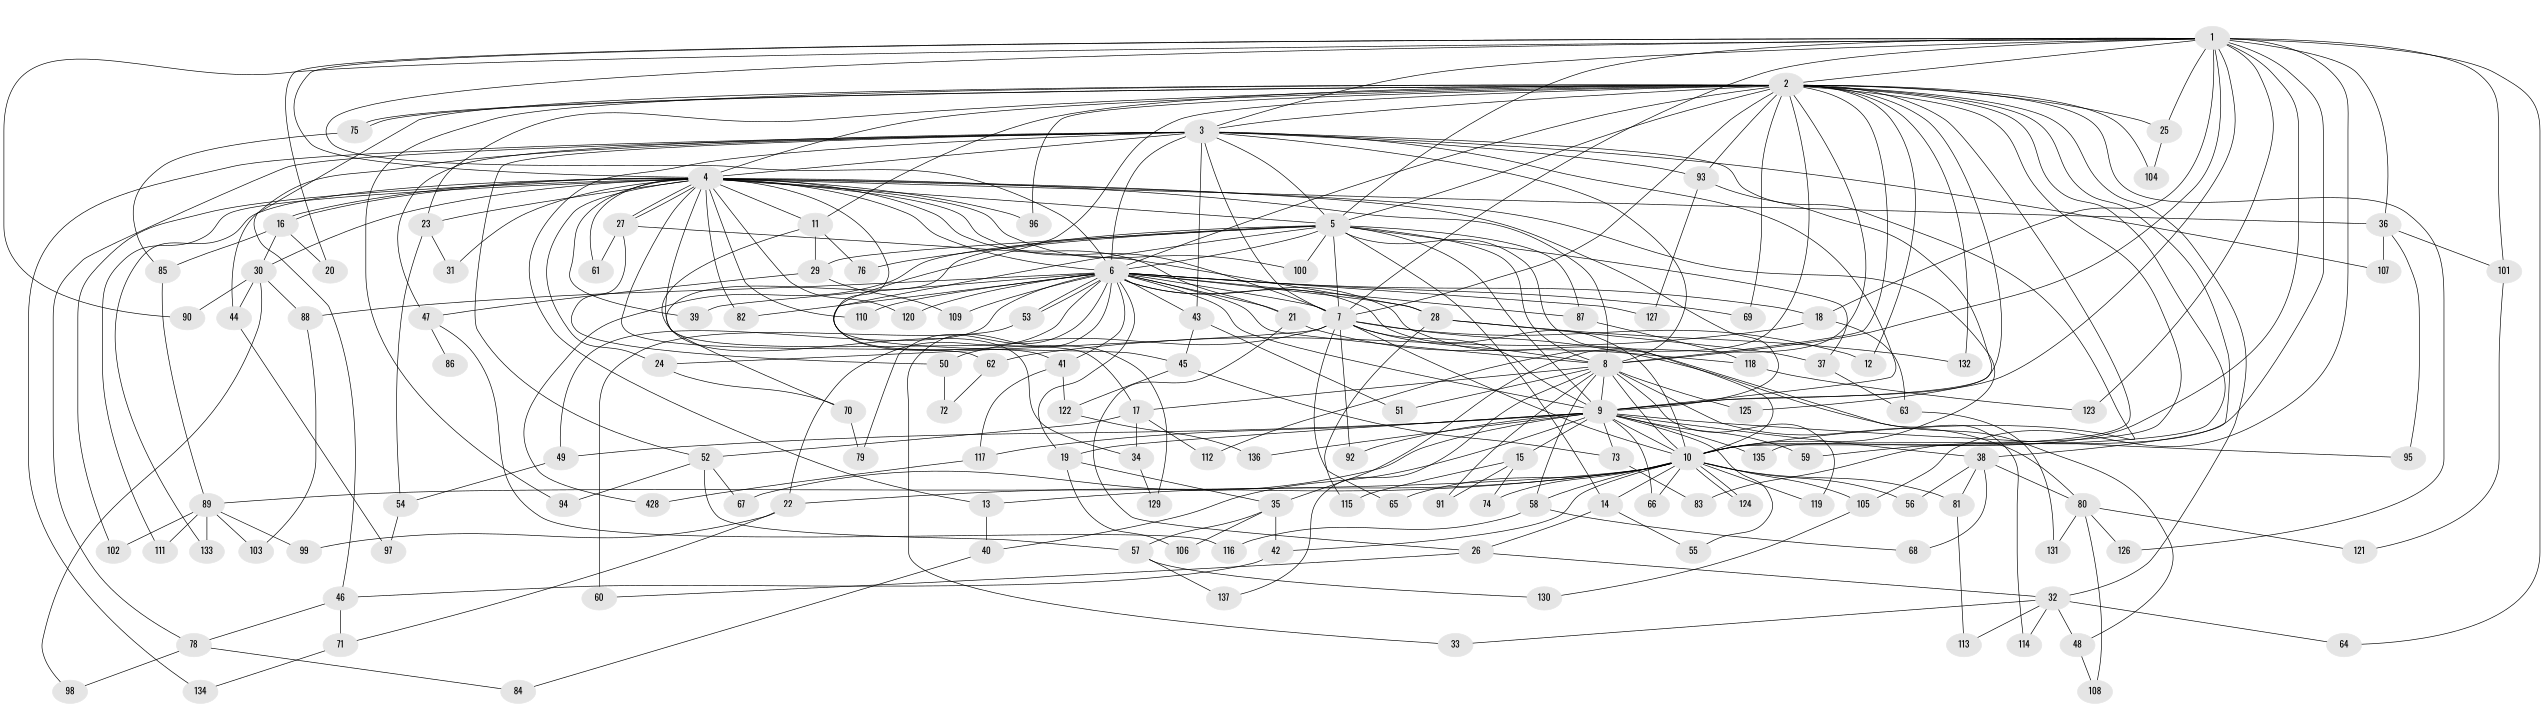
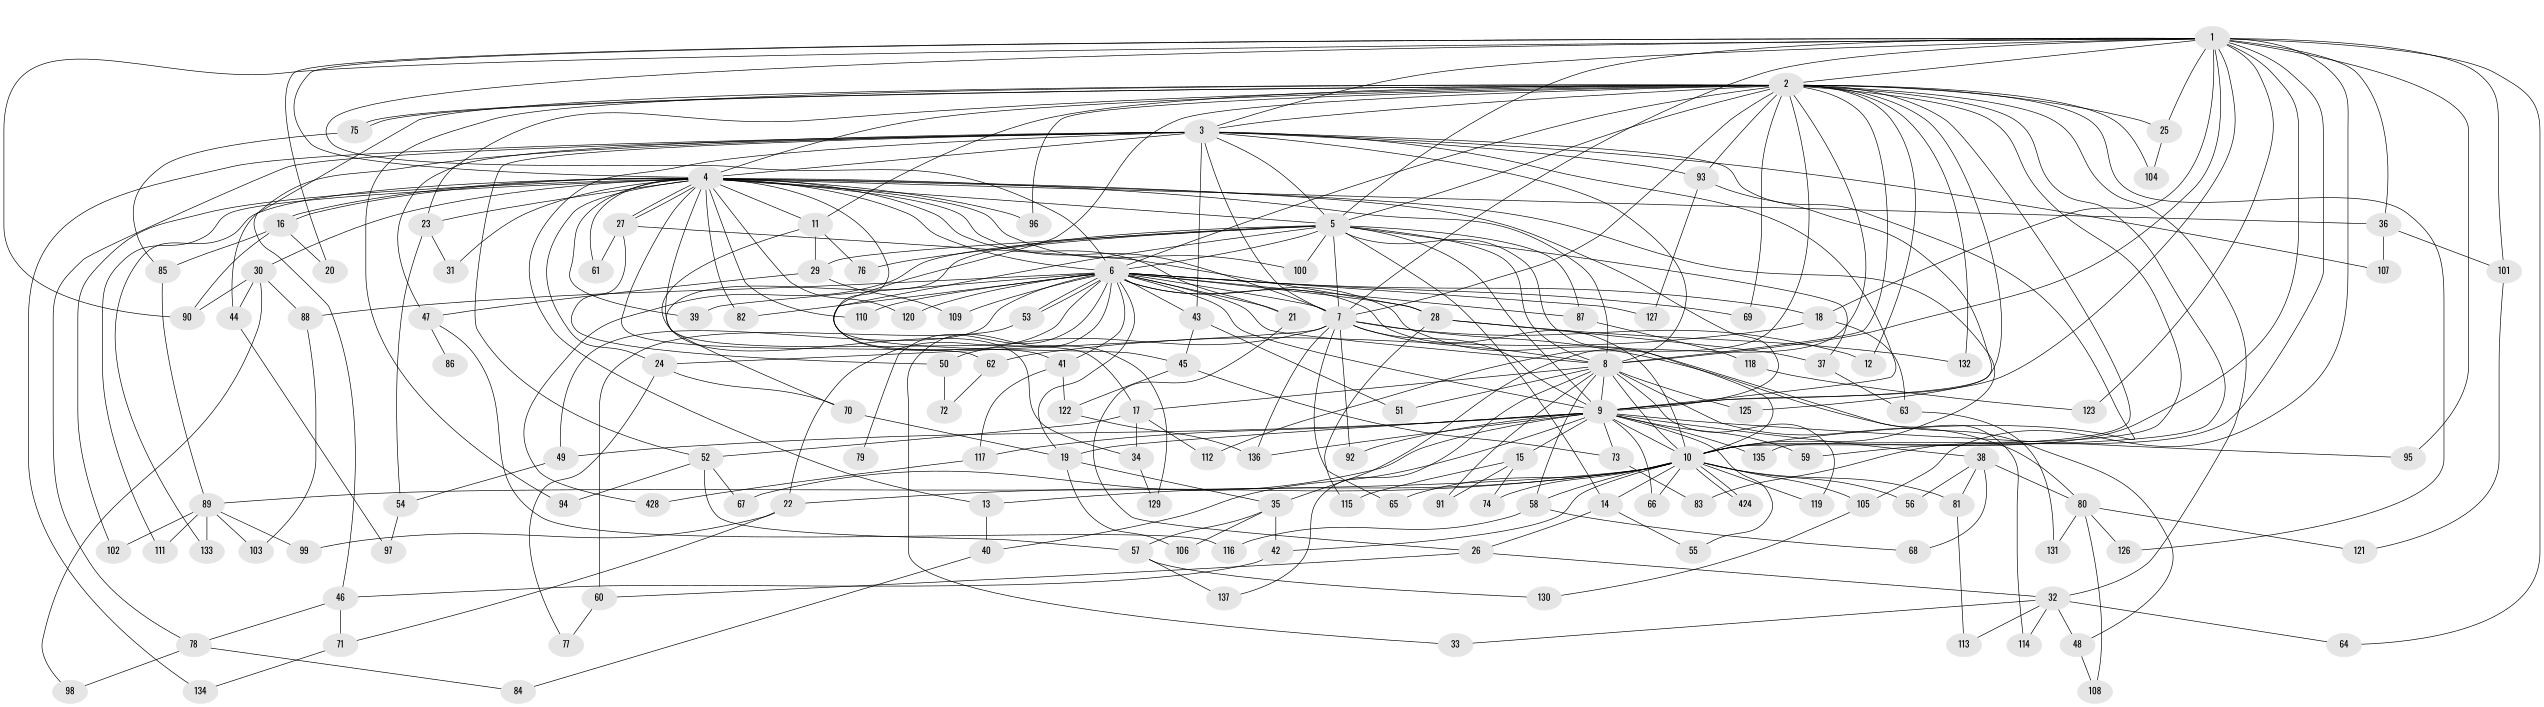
(1128, 184) -> none
(271, 246) -> (228, 267)
(2185, 259) -> none
(2419, 338) -> (2469, 166)
(1518, 350) -> none
(1533, 406) -> (1287, 383)
(854, 434) -> (938, 431)
(1745, 505) -> (1745, 505)
none -> (566, 645)
